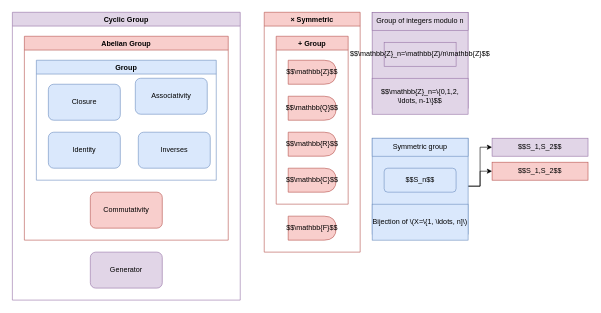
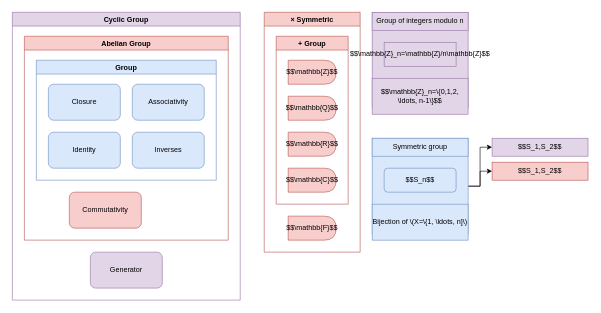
(171, 96) -> (168, 102)
(174, 150) -> (168, 150)
(126, 210) -> (105, 210)
